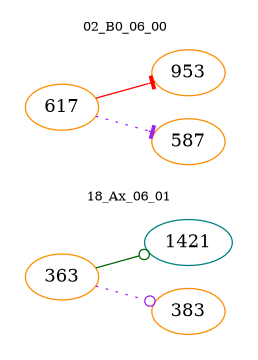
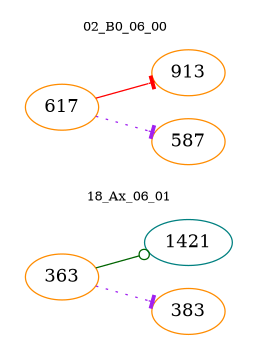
(188, 73) -> (188, 73)
(120, 293) -> (122, 293)
